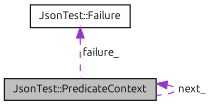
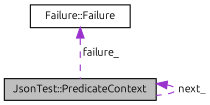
(80, 16) -> (80, 16)
